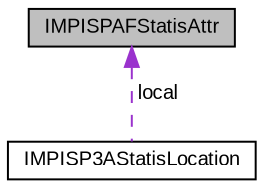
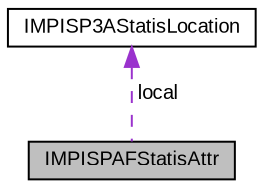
(132, 104) -> (132, 104)
